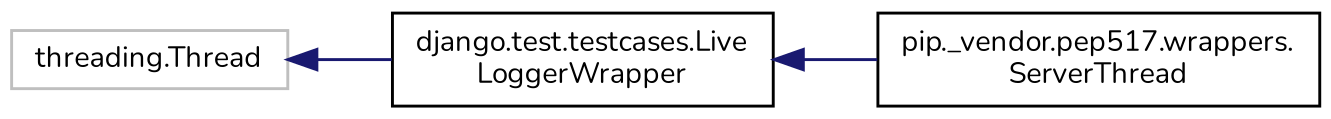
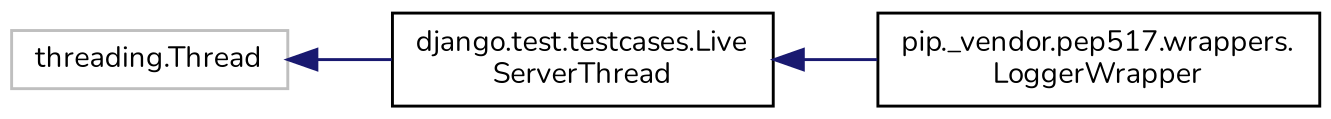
(583, 60) -> (583, 60)
(1099, 60) -> (1099, 60)
